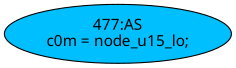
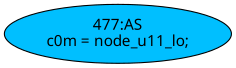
(118, 34) -> (118, 34)
